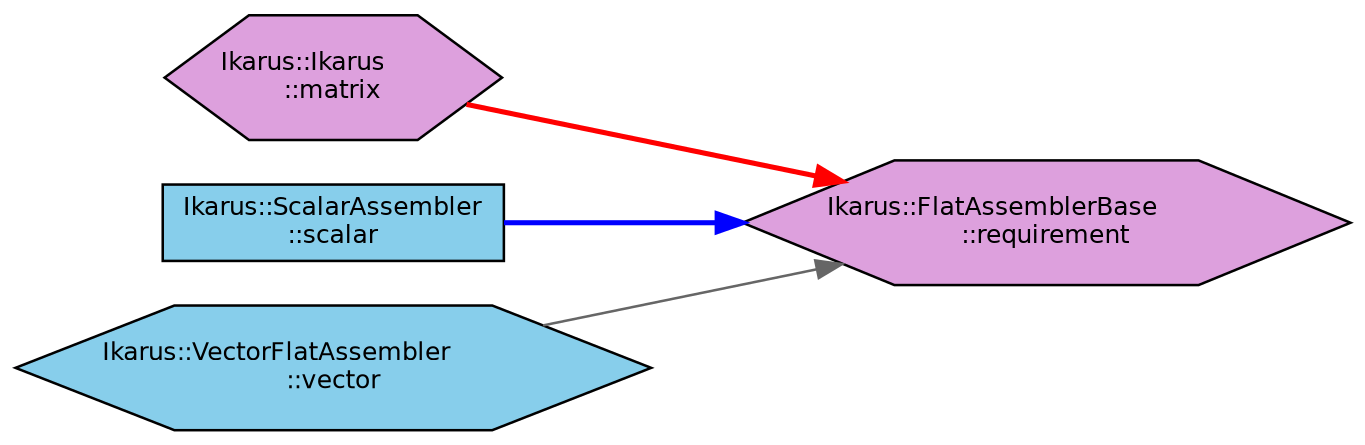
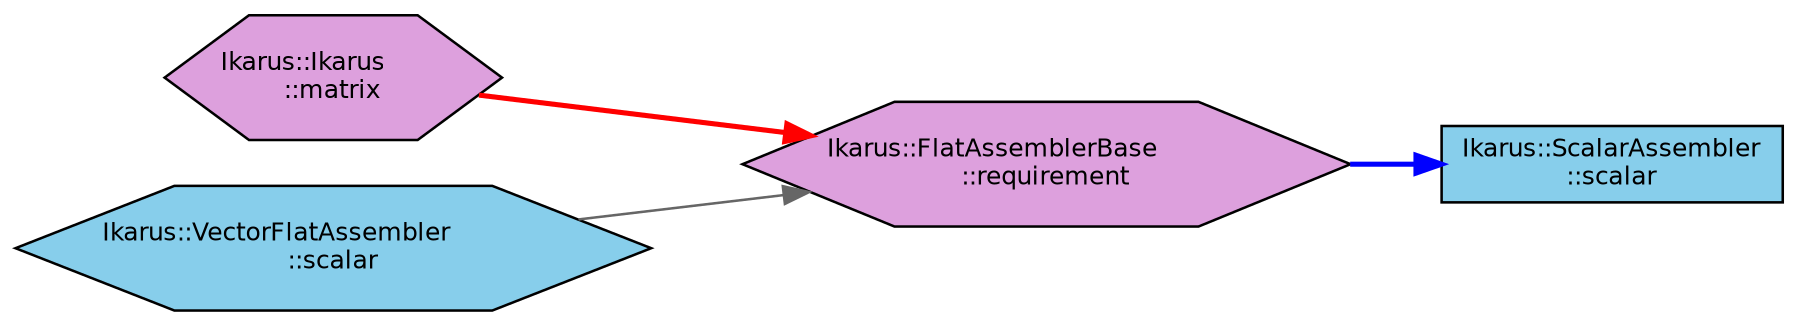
(610, 223) -> (1383, 164)
(333, 368) -> (333, 248)
